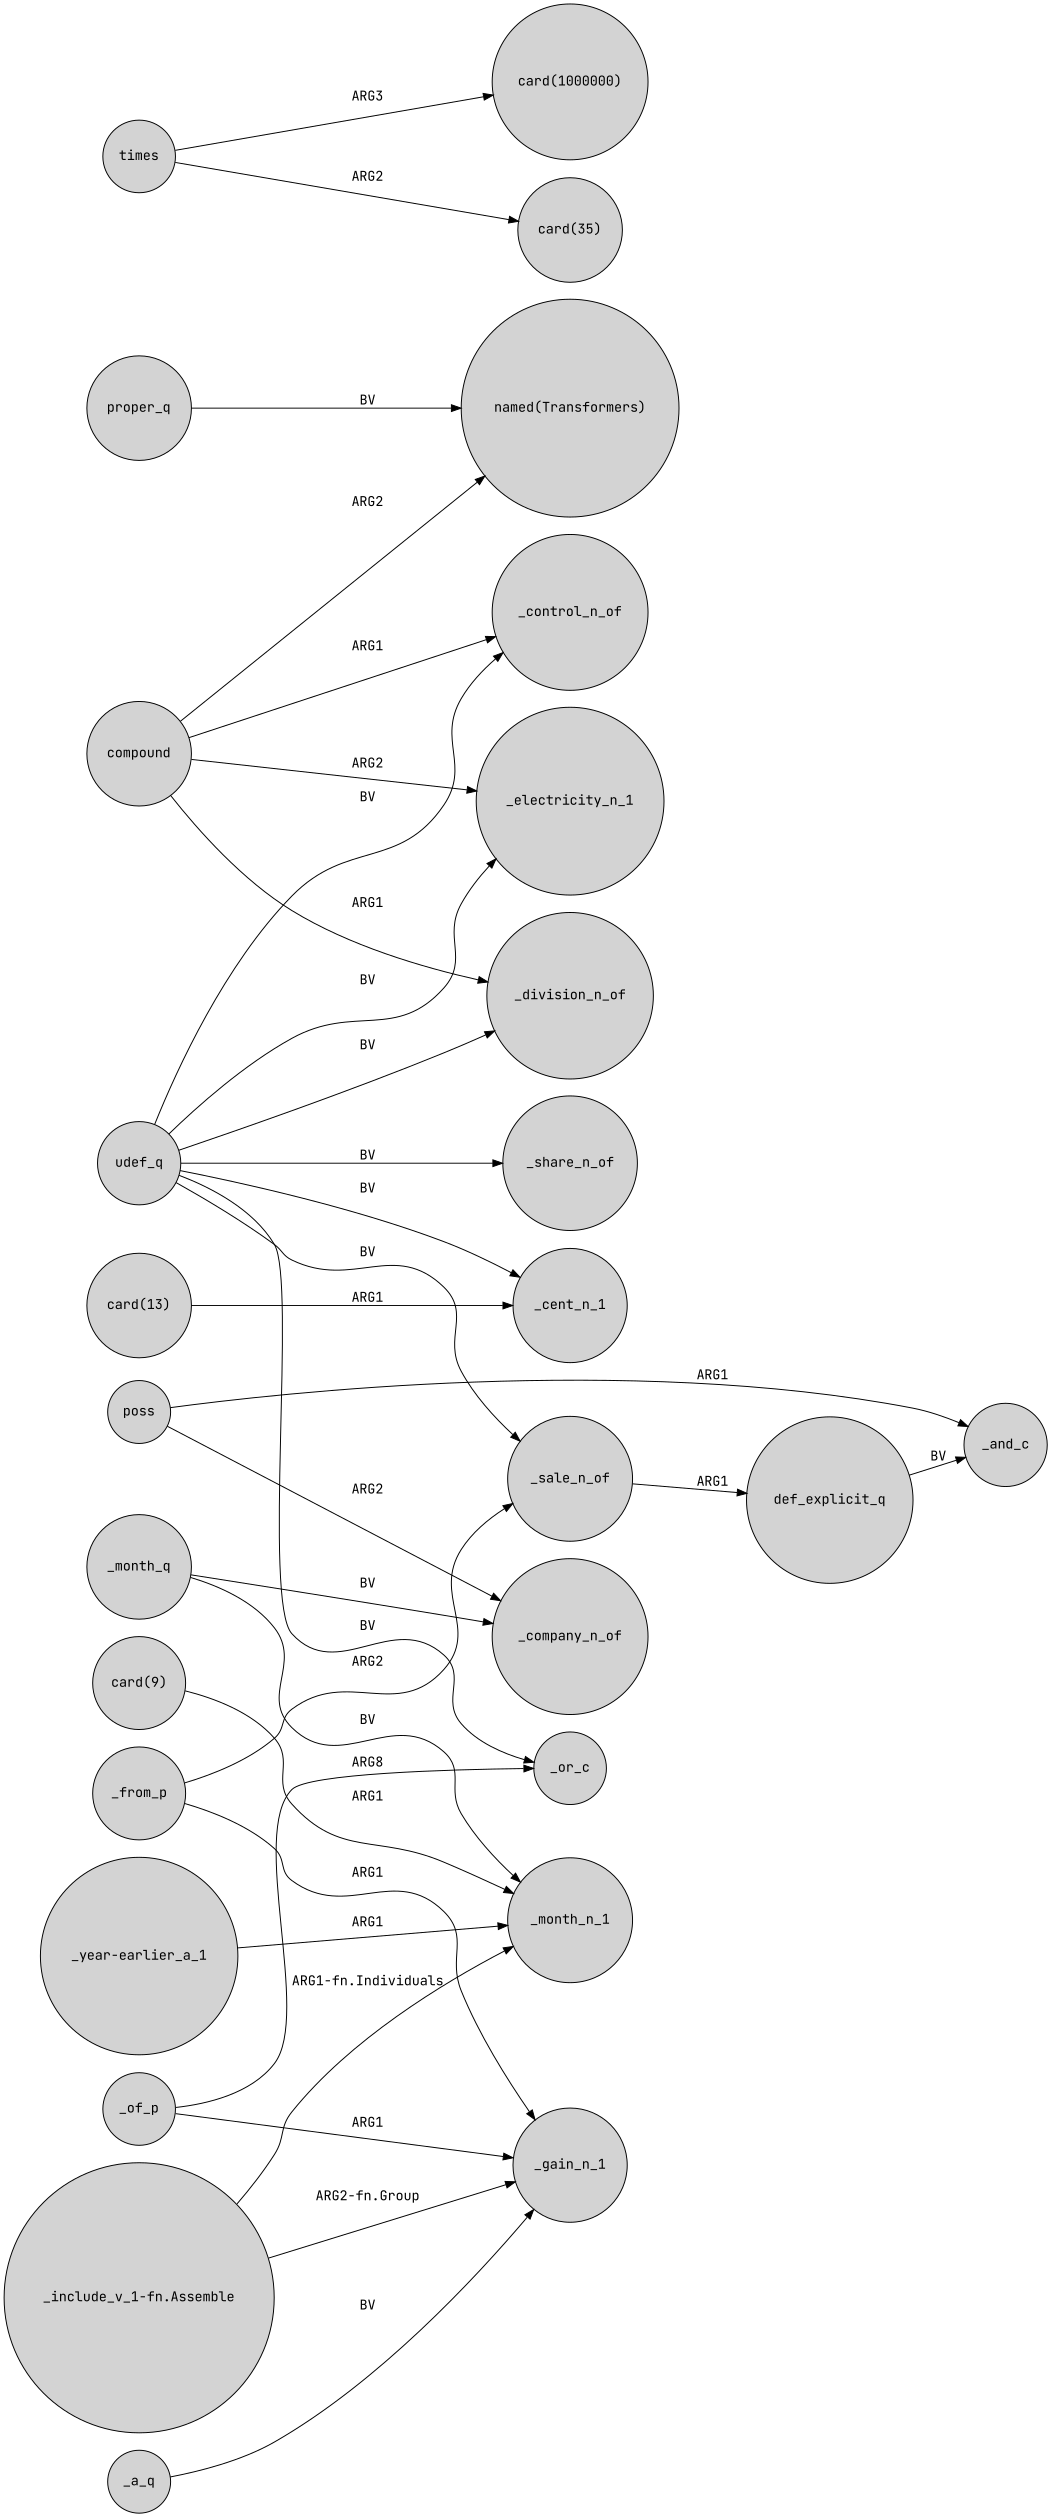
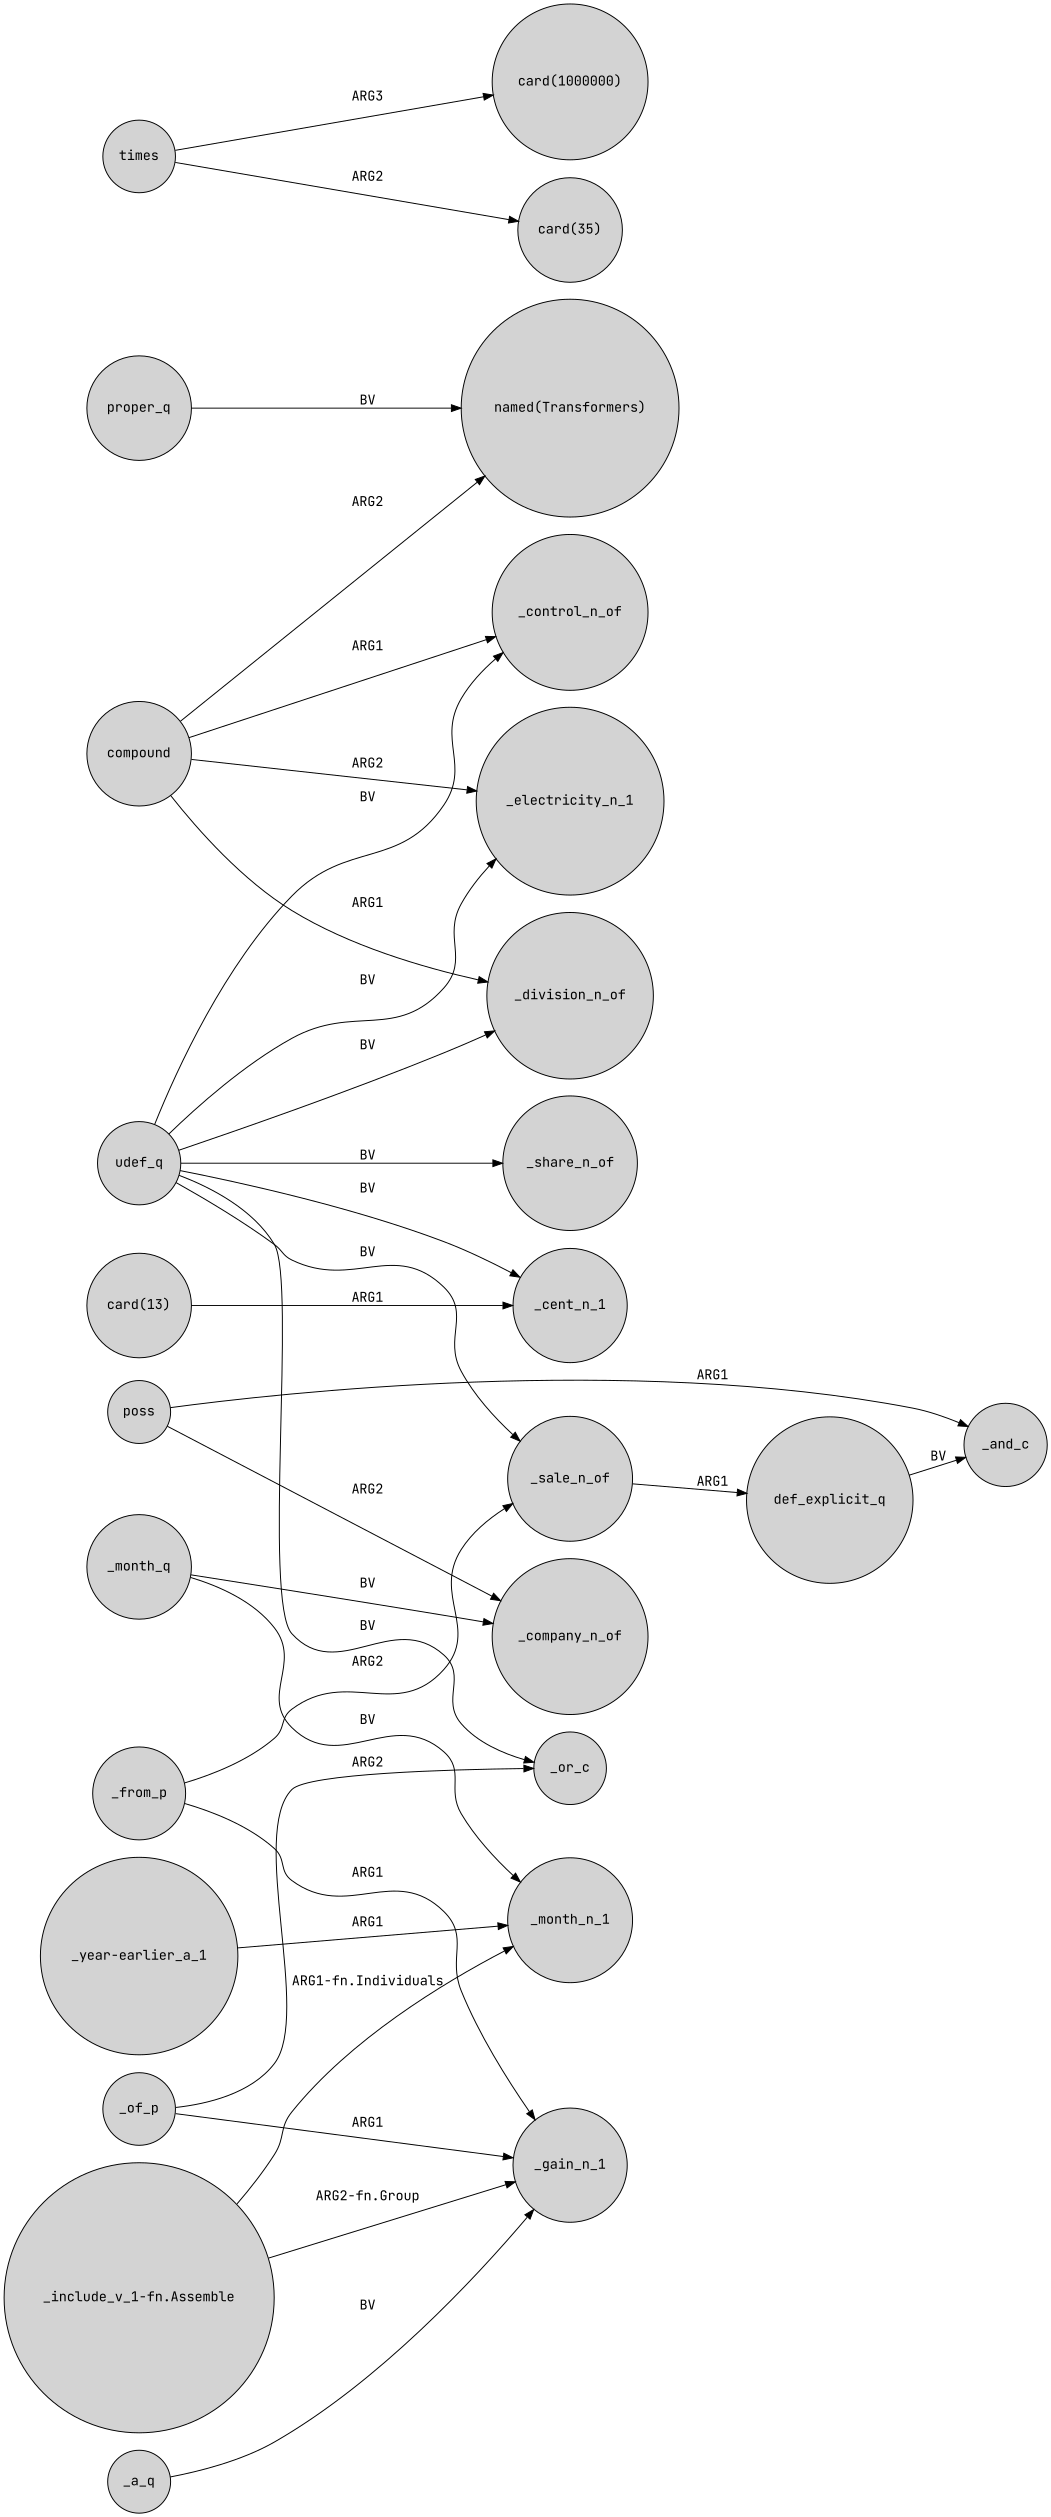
(139, 1683) -> none
(368, 1763) -> (368, 1763)
